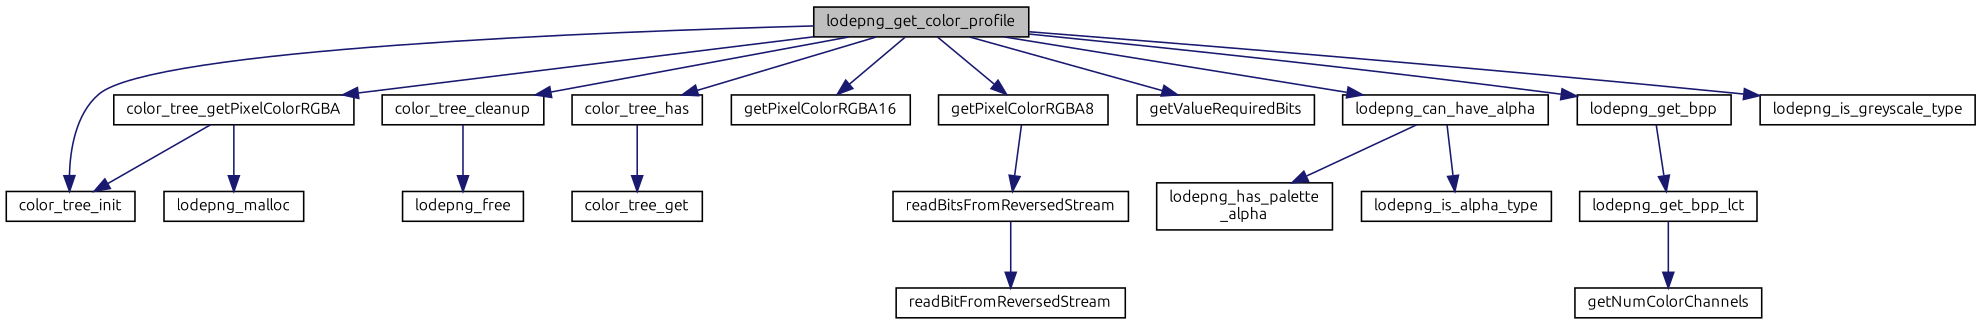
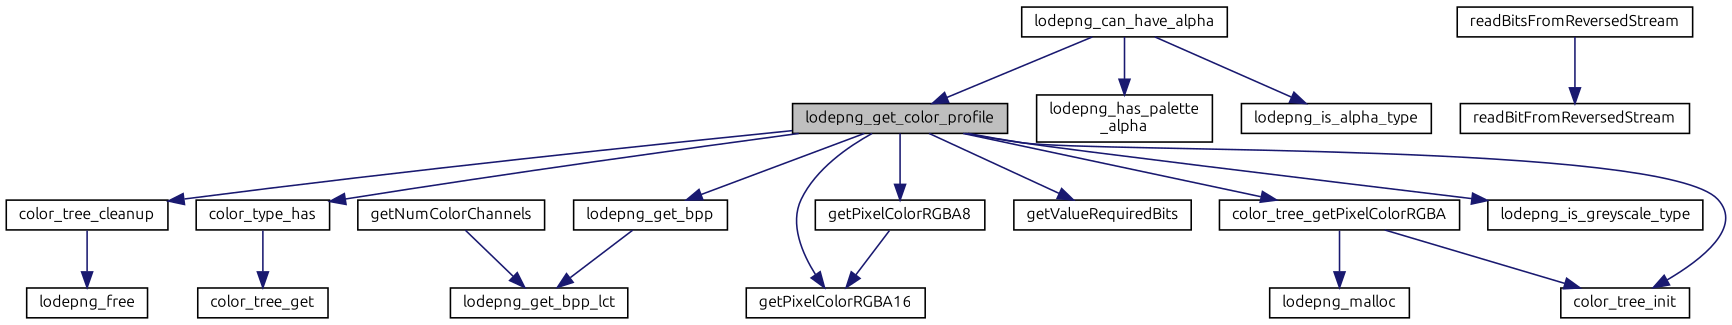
(1176, 65) -> (1020, 67)
(637, 110) -> (263, 215)
(1018, 150) -> (873, 253)
(1668, 247) -> (489, 253)
